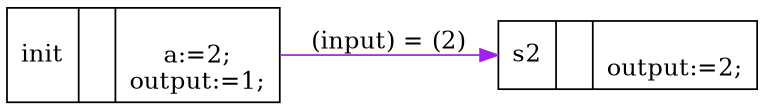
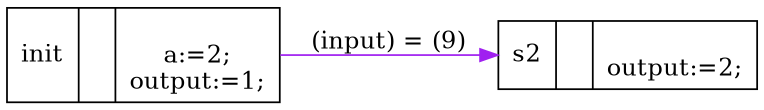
(389, 42) -> (389, 42)
